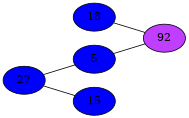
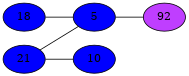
(129, 28) -> (59, 17)
(24, 80) -> (24, 59)
(94, 101) -> (94, 59)
